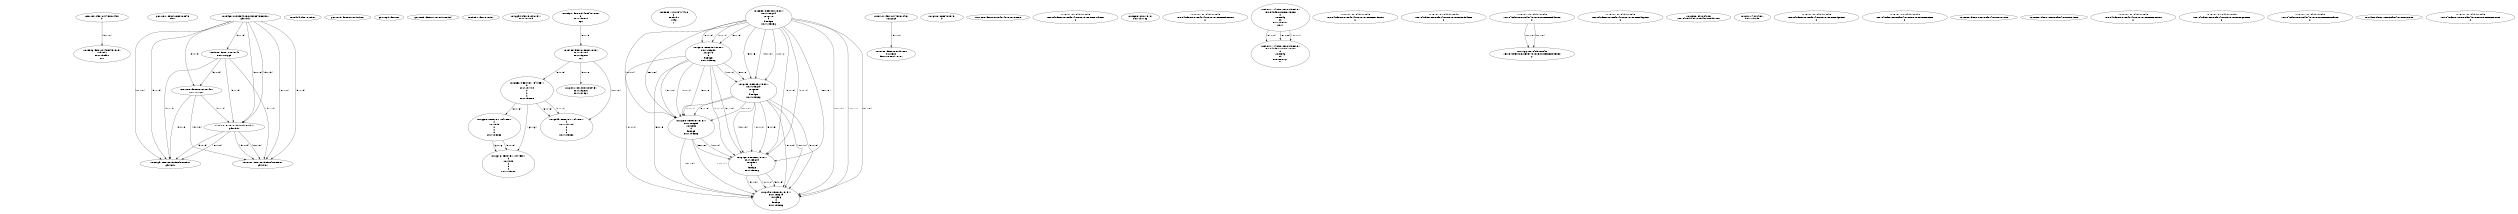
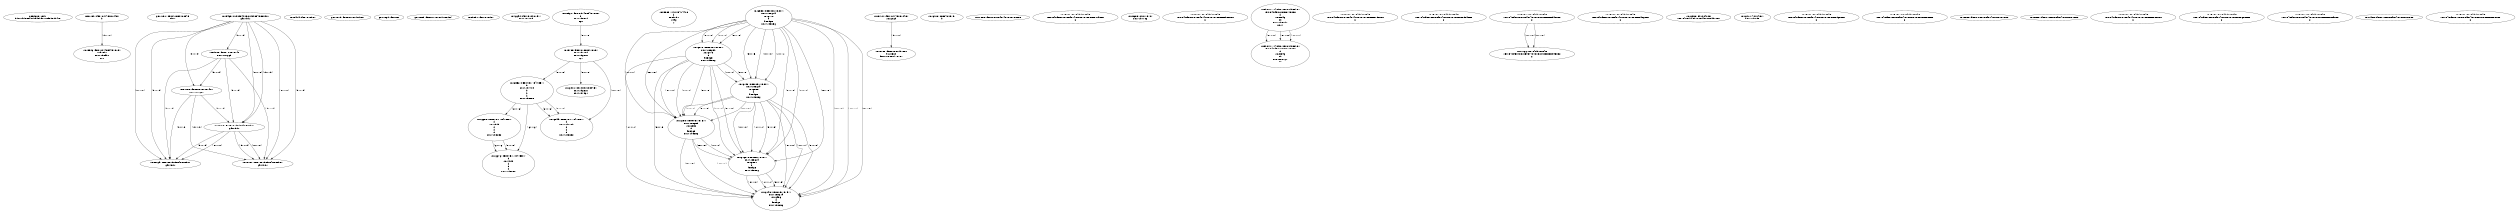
none -> (38, 17)
